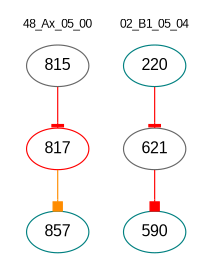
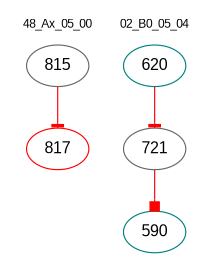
(155, 25) -> (155, 25)
(155, 66) -> (155, 66)
(155, 149) -> (155, 149)
(58, 232) -> none
